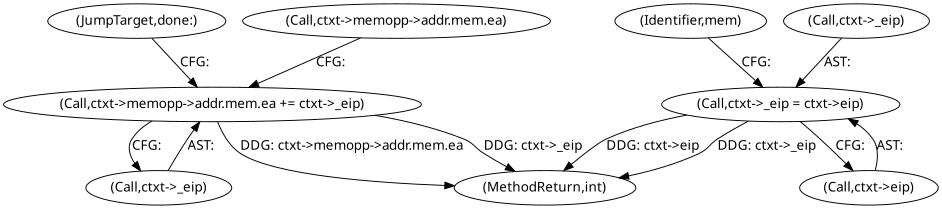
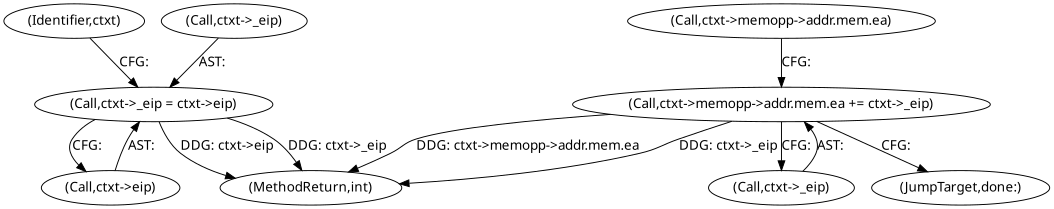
(691, 21) -> (74, 21)
(171, 59) -> (868, 145)
